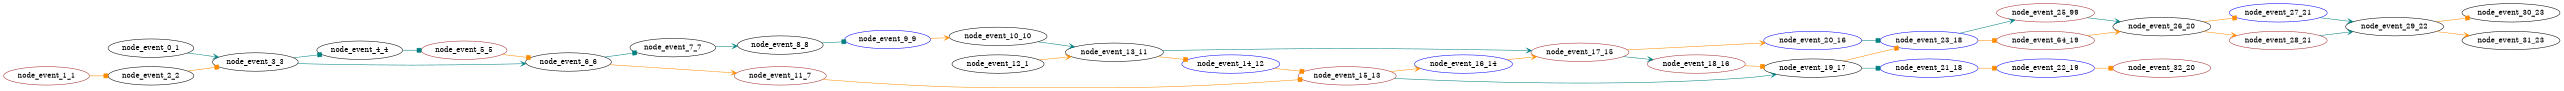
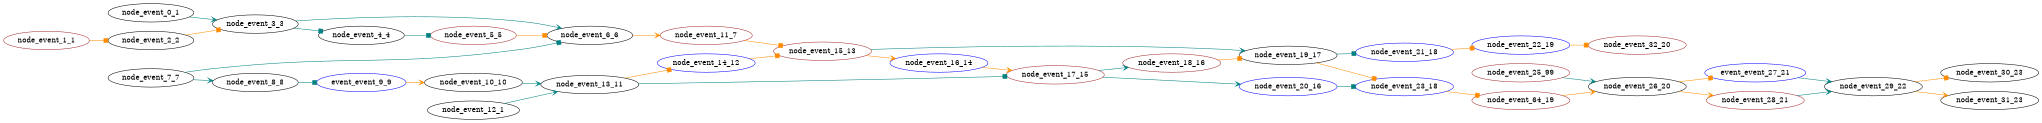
(2278, 13) -> (1755, 73)
(1985, 27) -> none
(888, 39) -> (361, 83)
(1694, 47) -> (1169, 81)
(1345, 49) -> (820, 81)
(618, 55) -> (371, 60)
(1053, 59) -> (529, 98)
